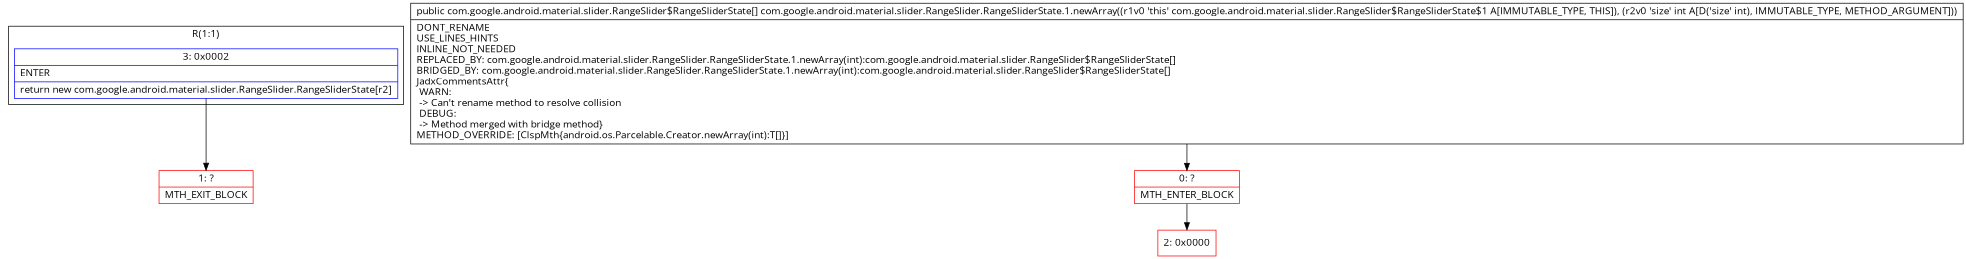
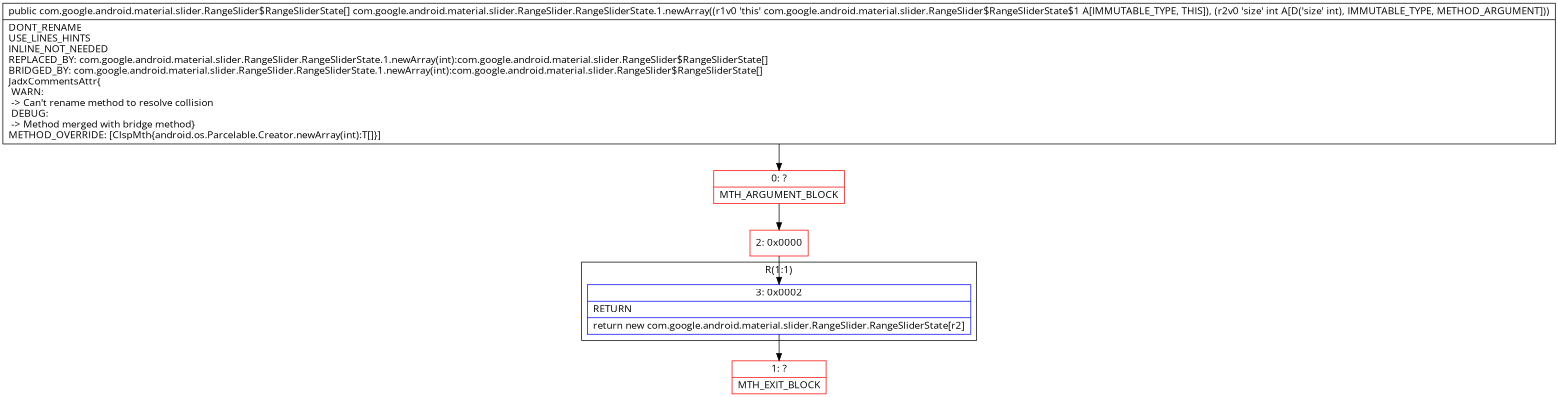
(36, 73) -> (613, 309)
(1187, 195) -> (779, 195)
none -> (779, 267)
